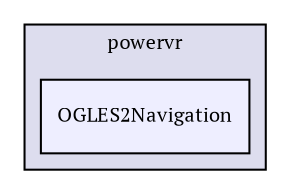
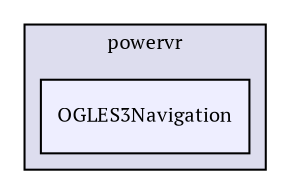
(145, 117) -> (145, 117)
